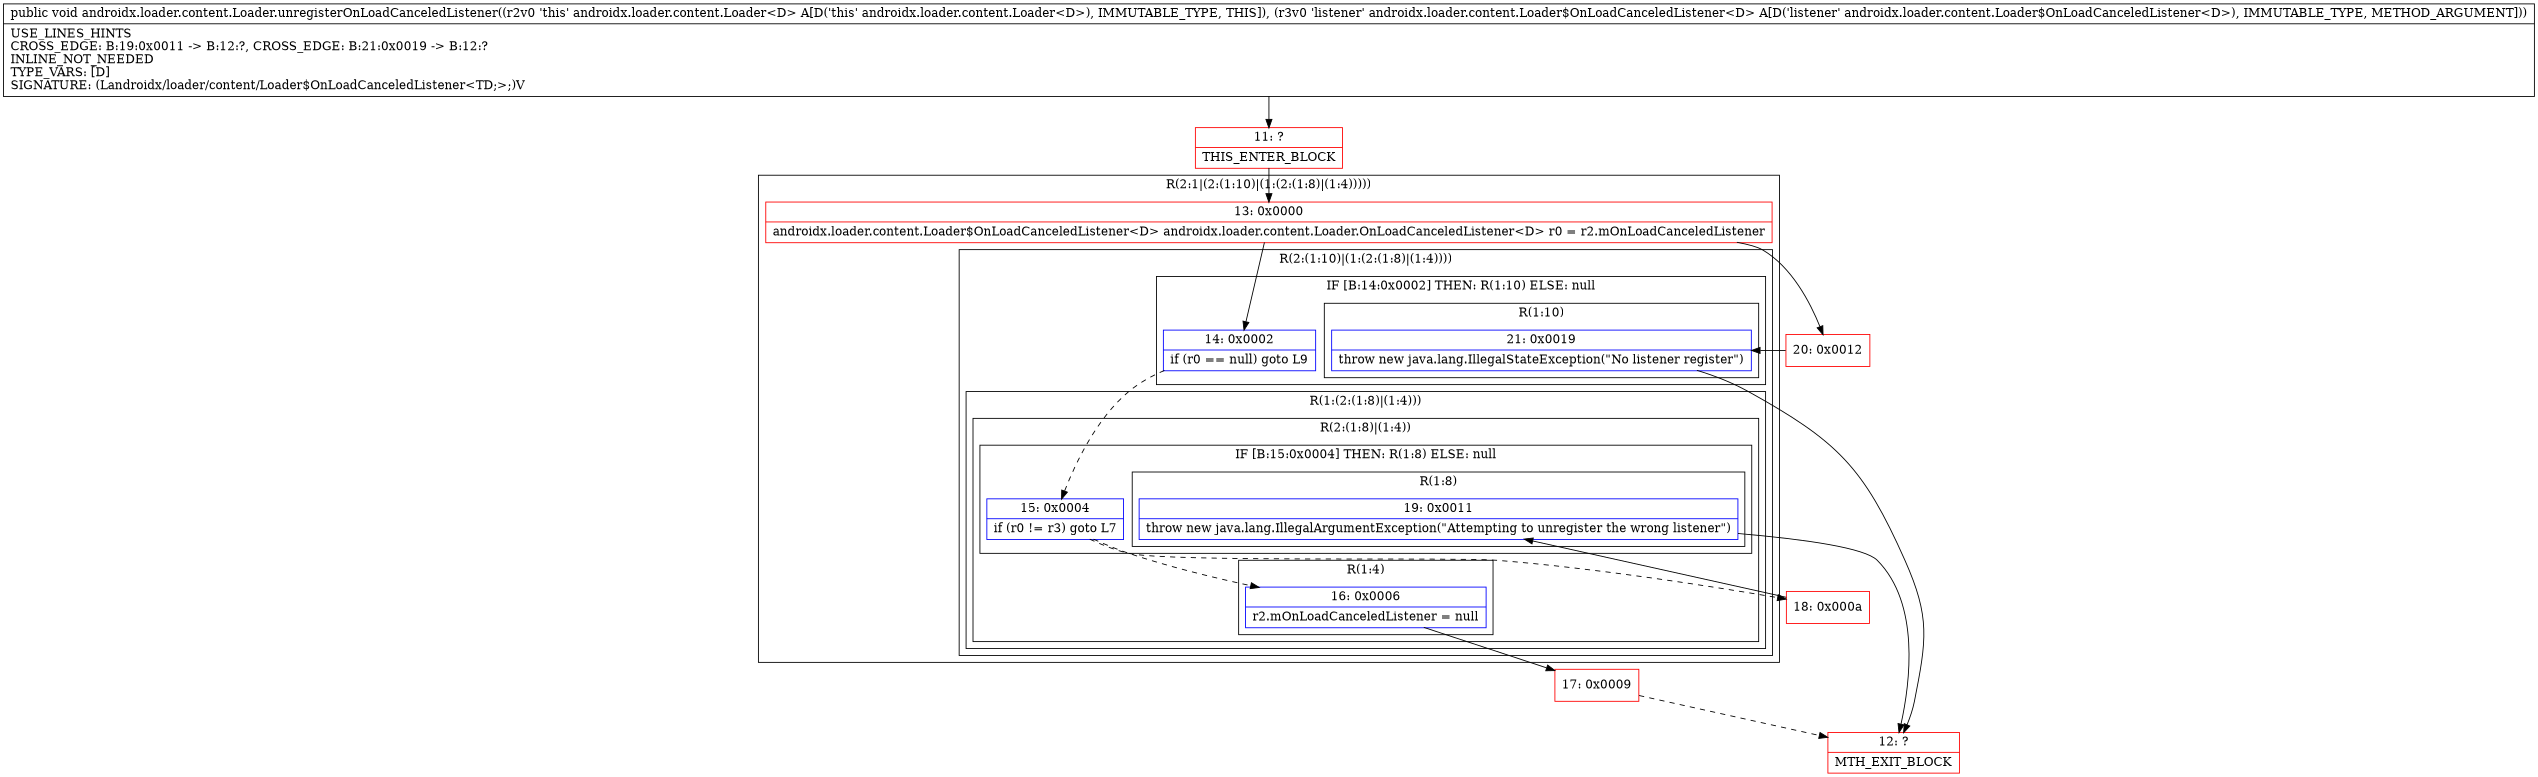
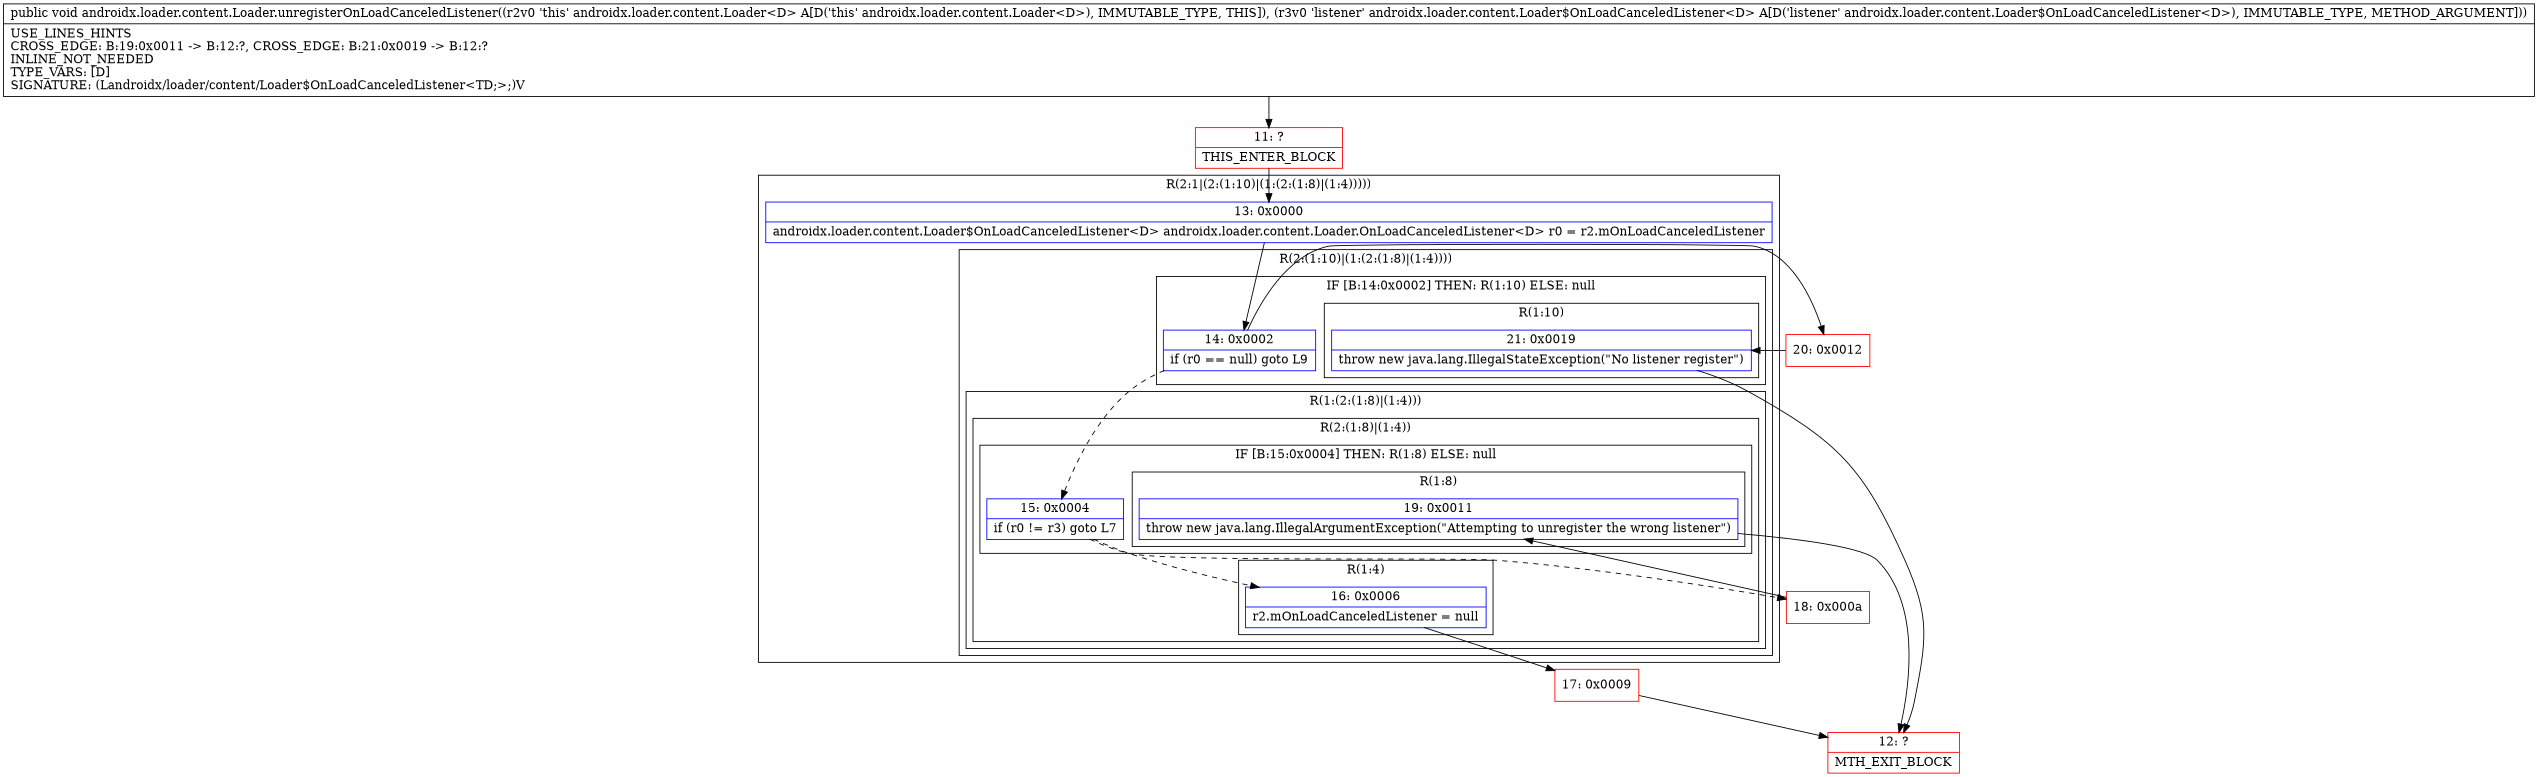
(1269, 222) -> (1269, 222)
(1789, 273) -> (1535, 244)
(1729, 715) -> (1729, 715)
